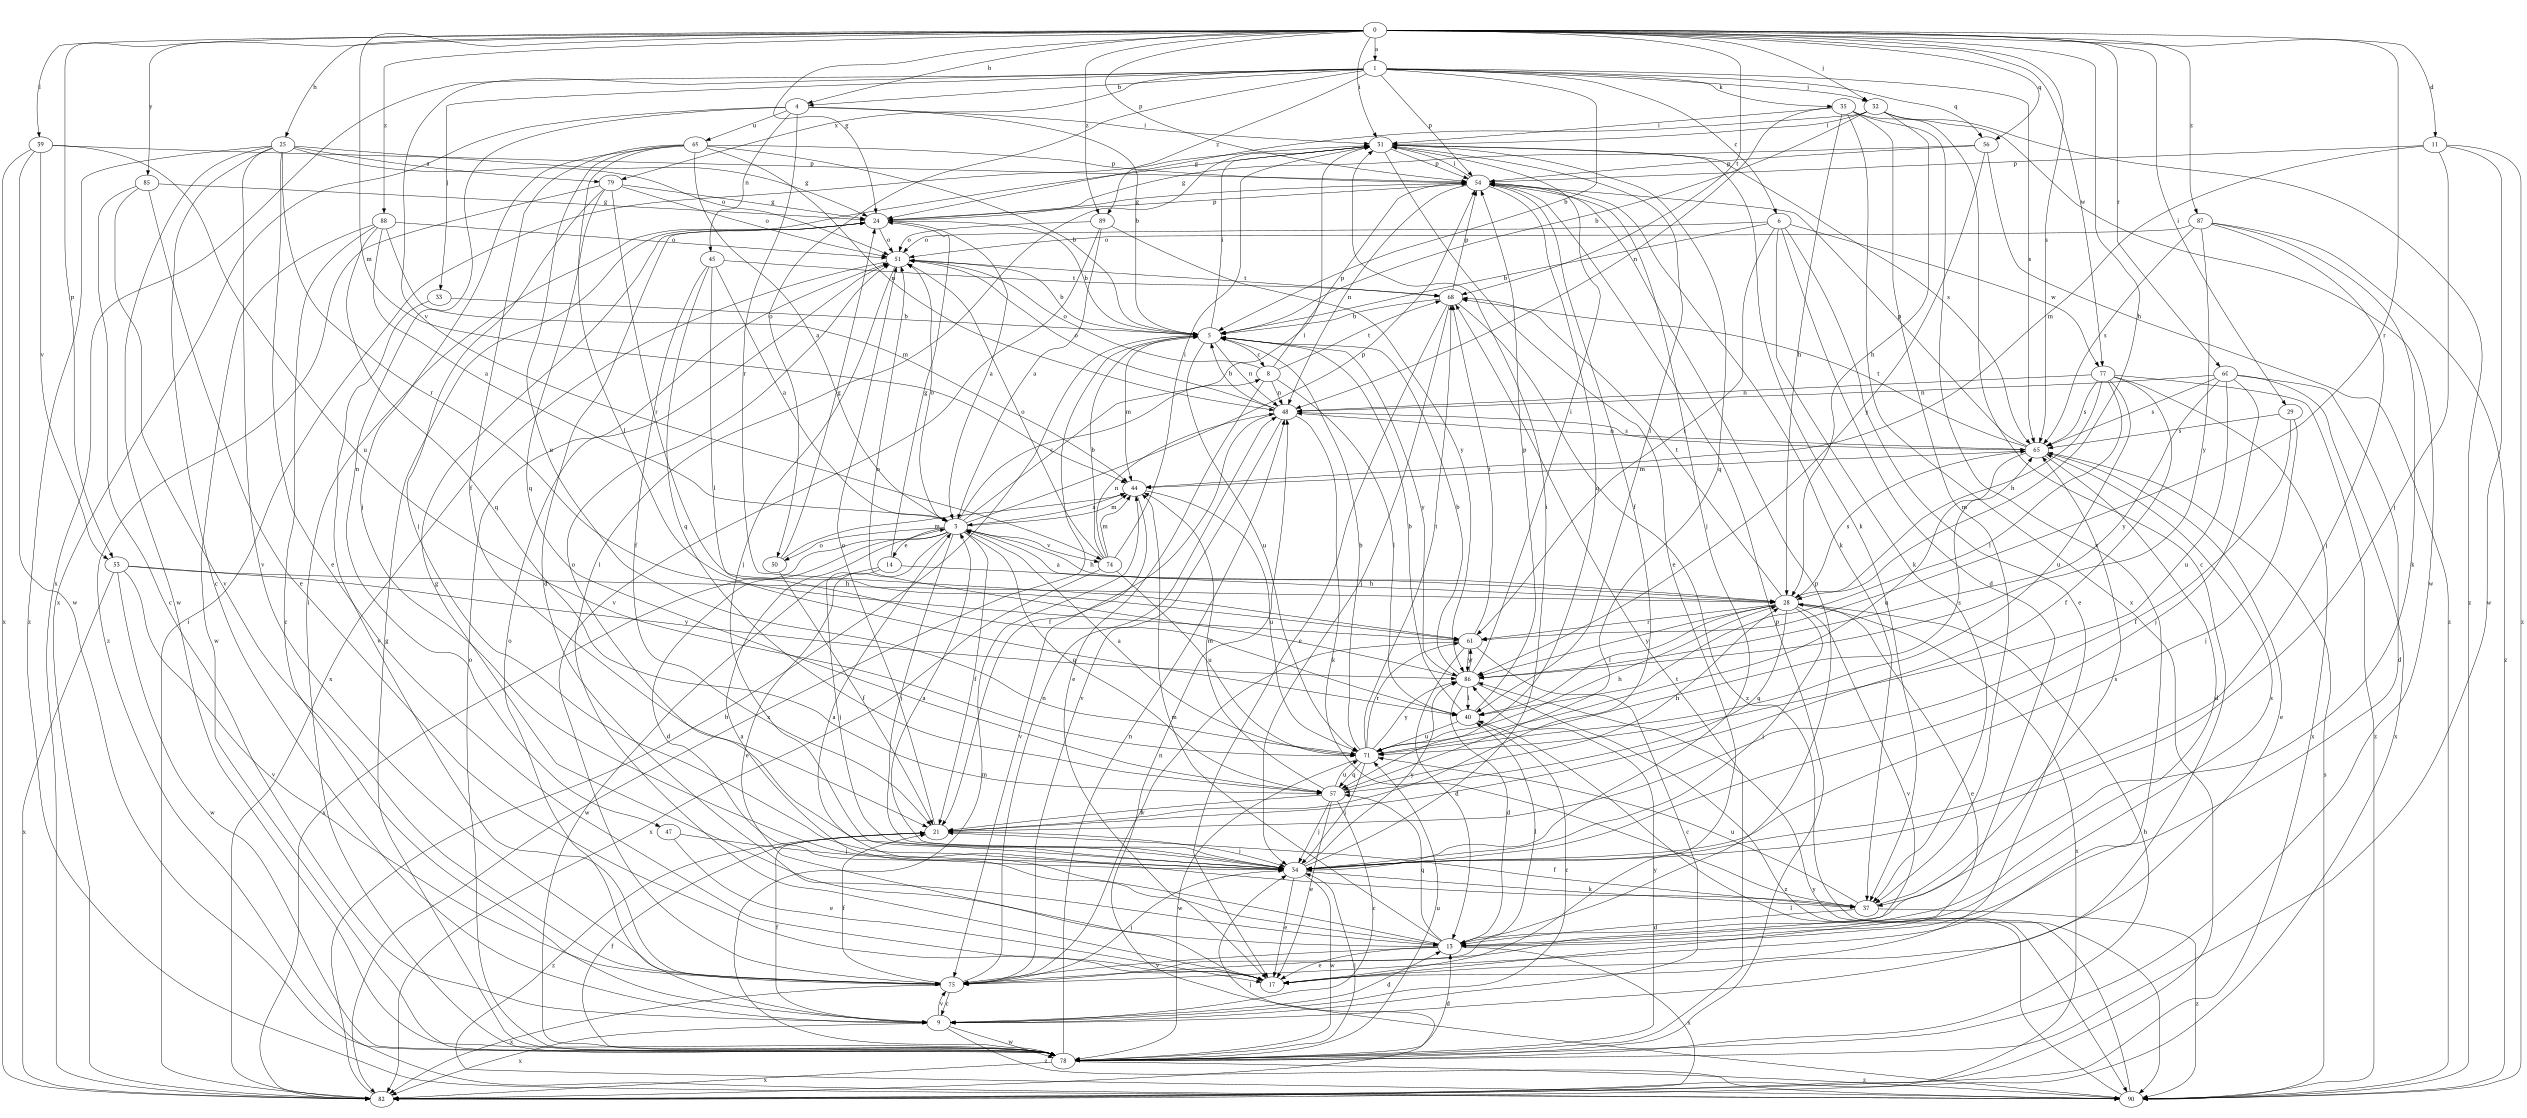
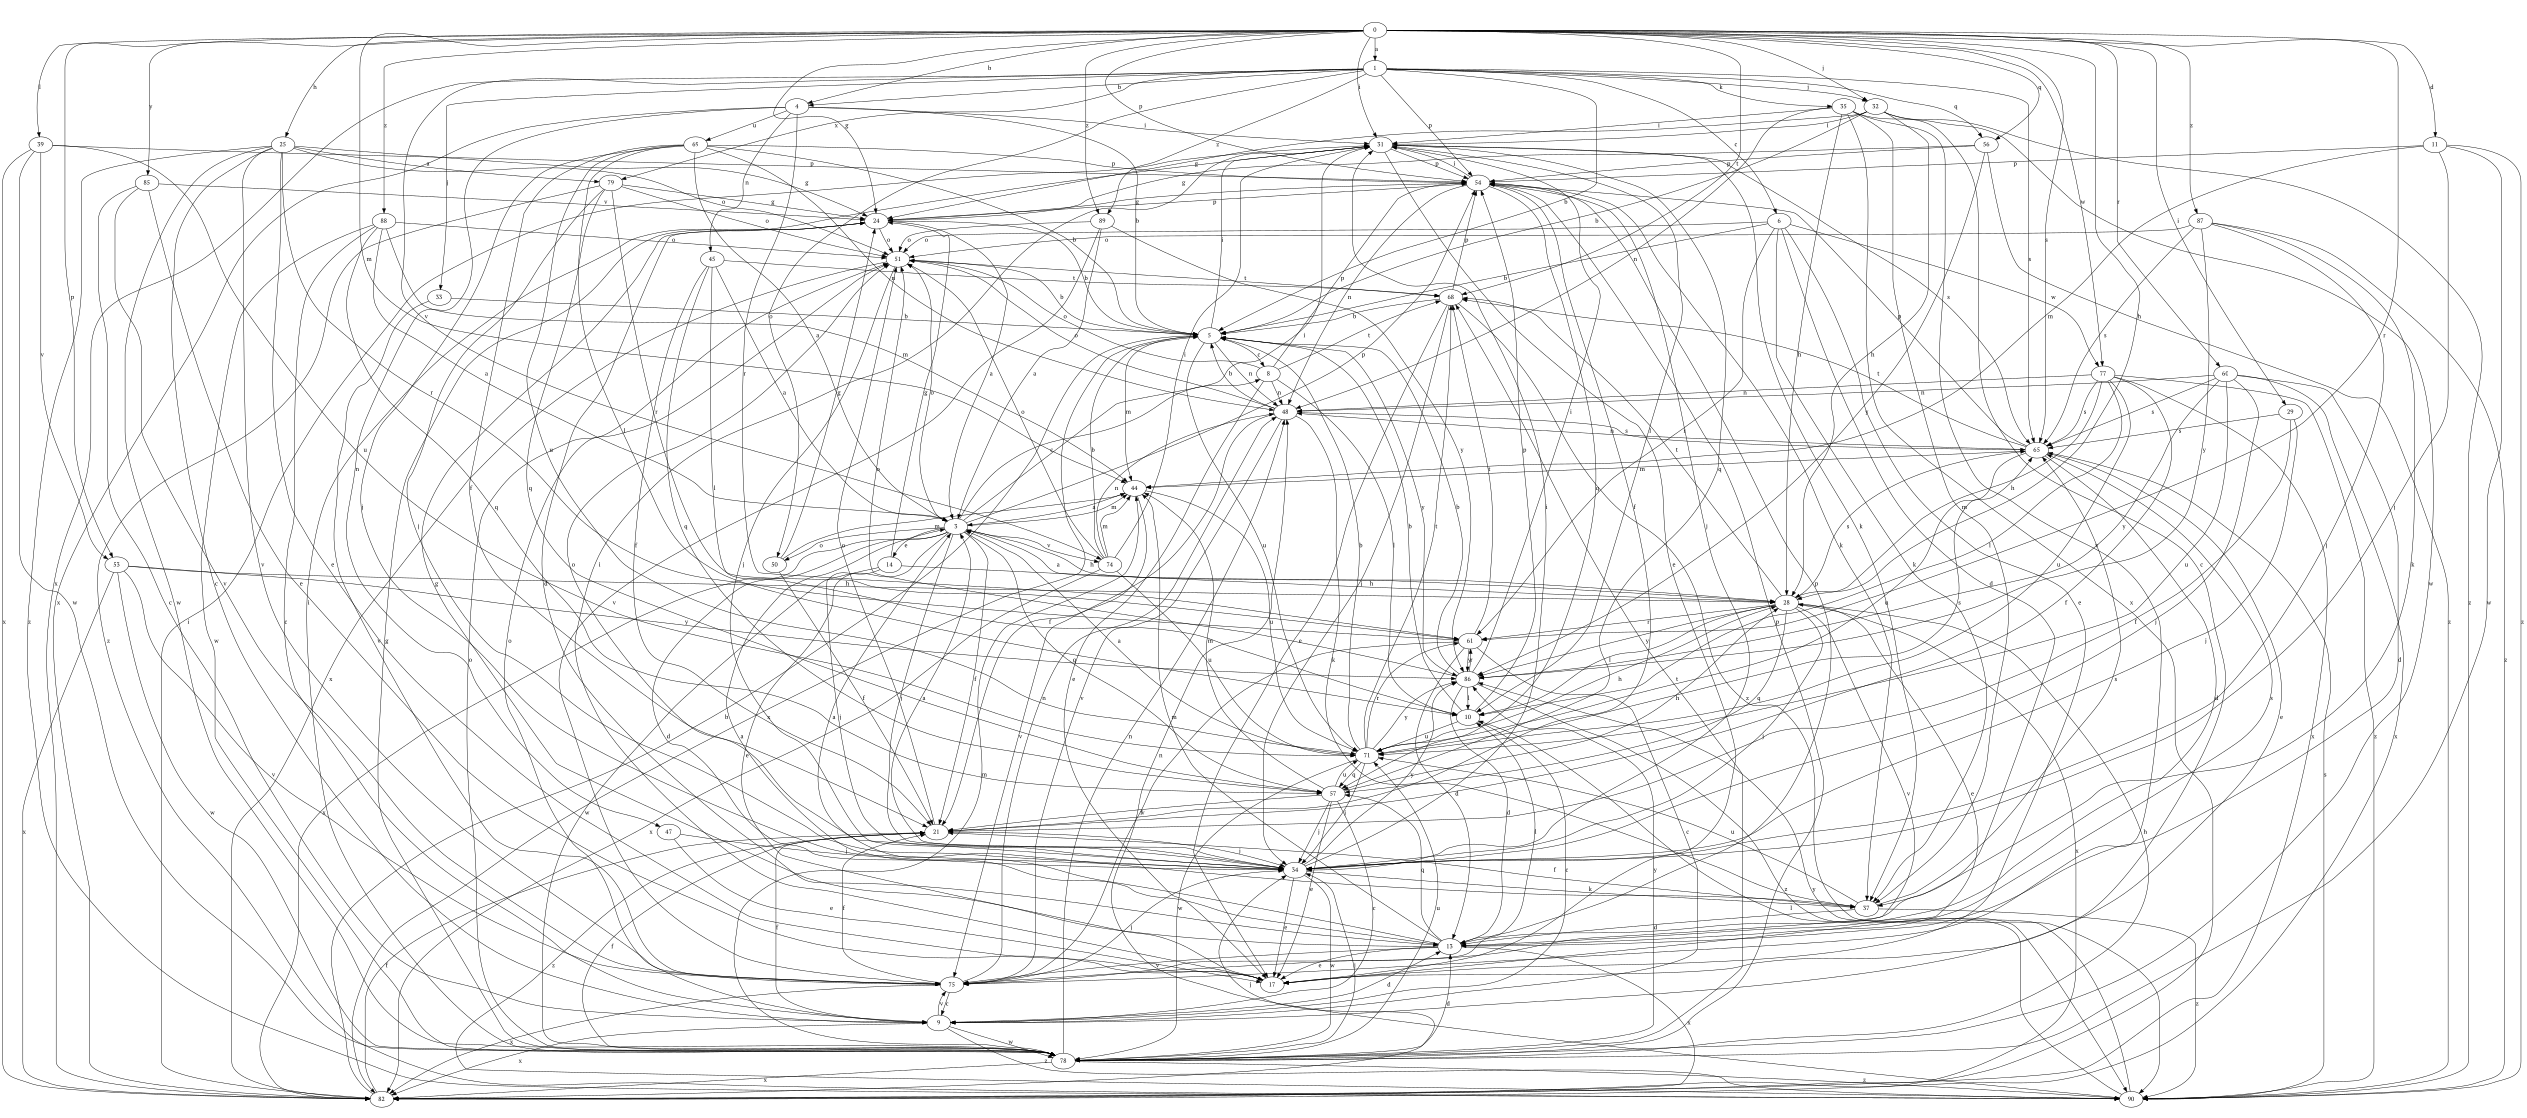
(606, 202) -> (606, 202)
(1468, 717) -> (1468, 717)
none -> (576, 875)
